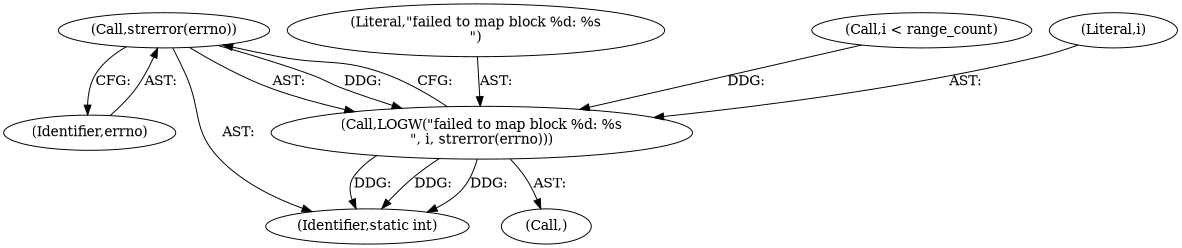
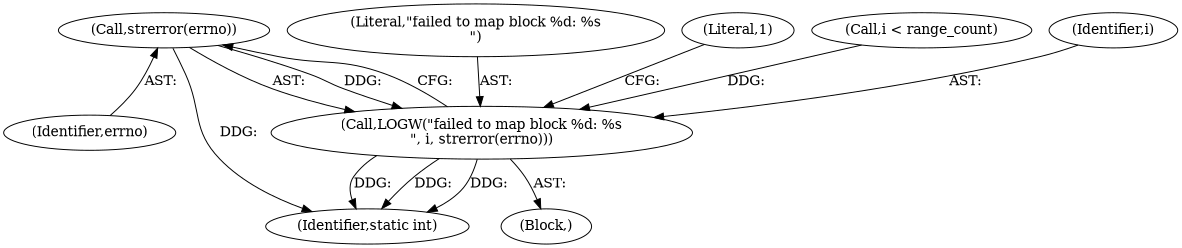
none -> (738, 30)
(1113, 30) -> (1113, 30)
(98, 70) -> none
(241, 133) -> (241, 133)
(546, 226) -> (546, 226)
